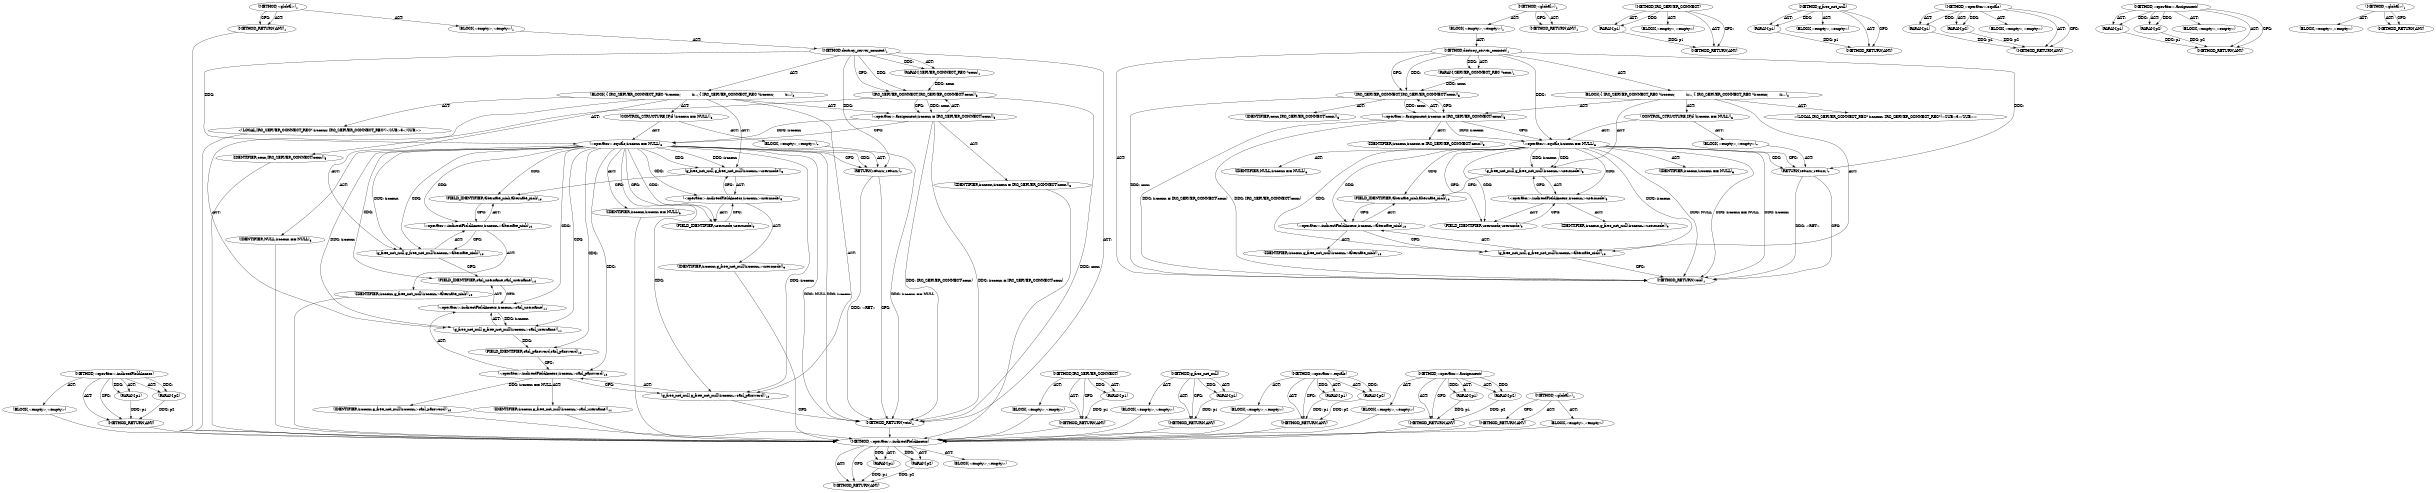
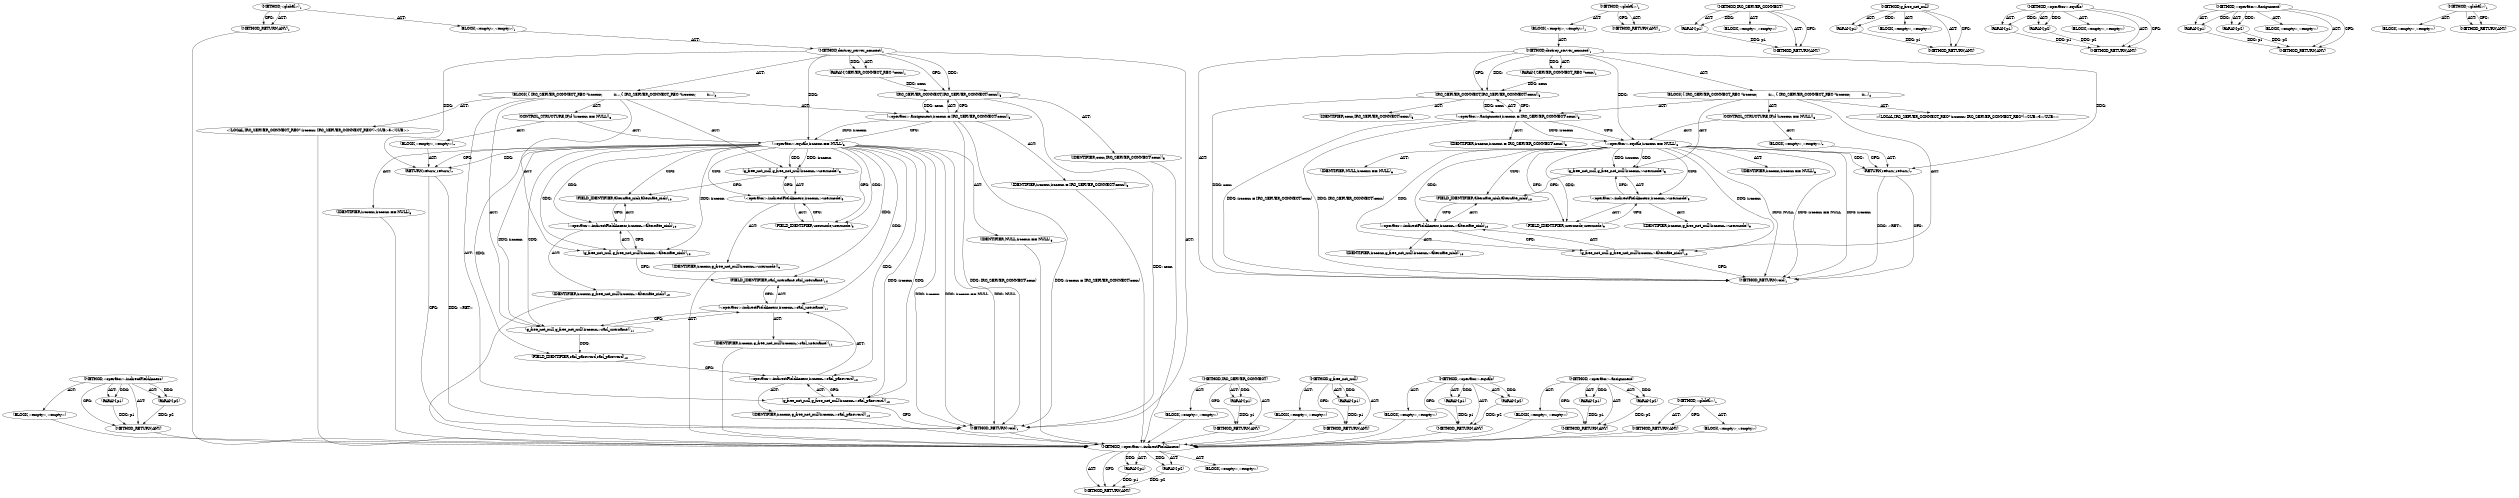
(516, 319) -> (659, 319)
(530, 385) -> (775, 390)
(553, 391) -> (773, 325)
